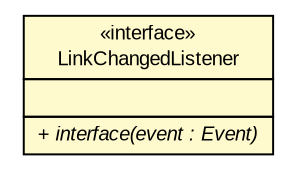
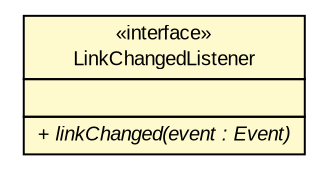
(148, 135) -> (164, 135)
